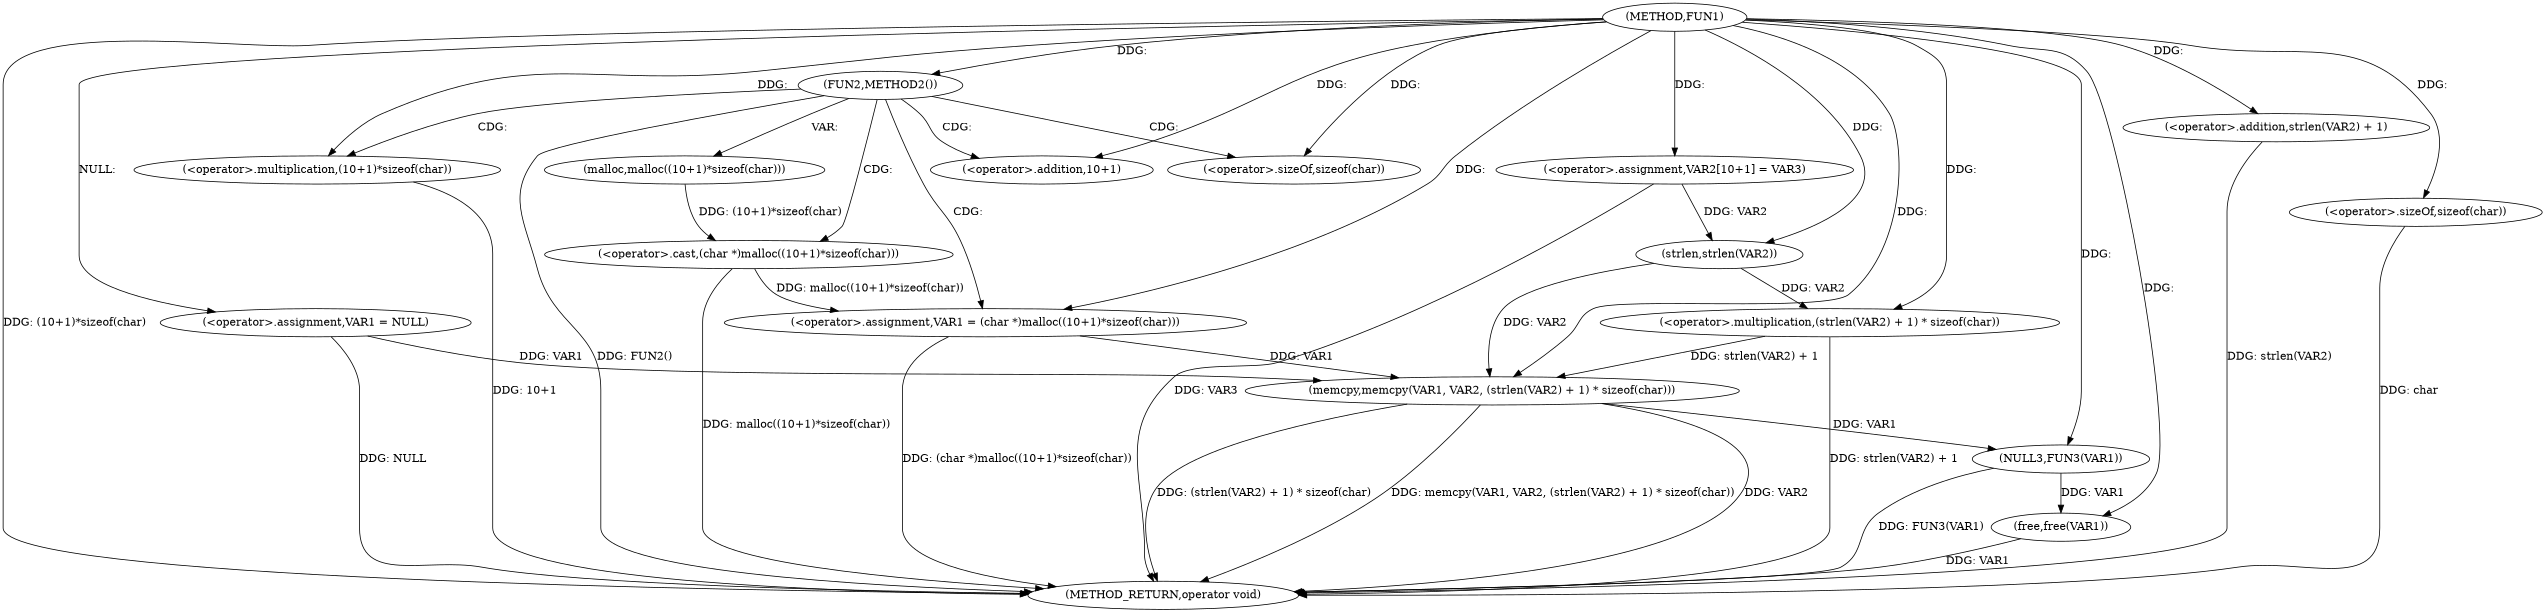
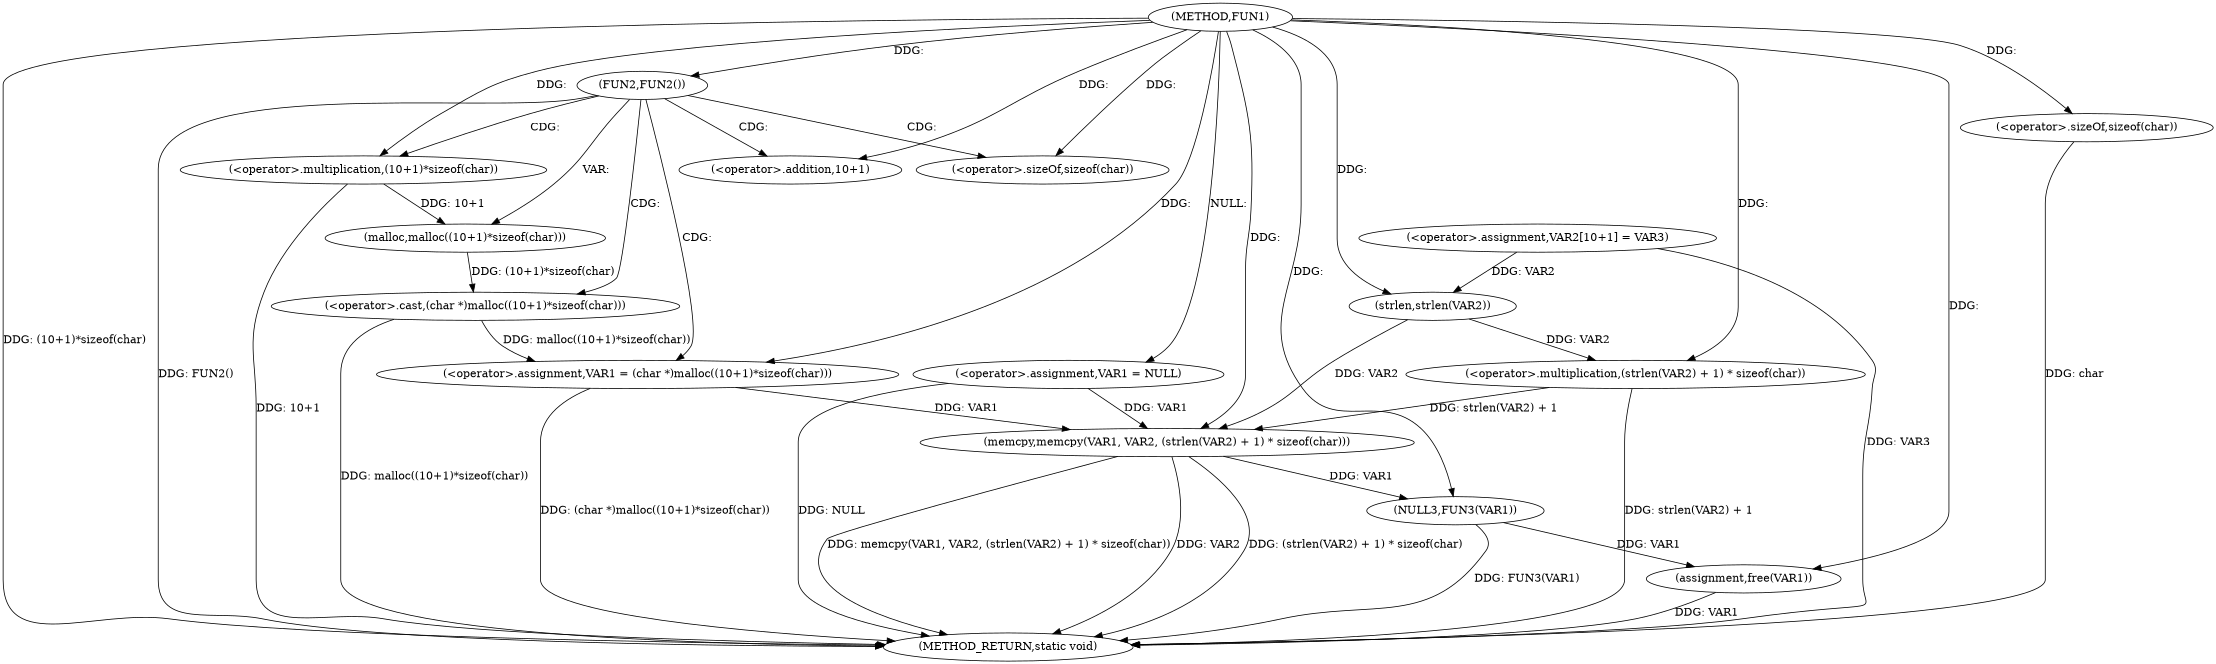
(880, 85) -> (642, 85)
(1675, 90) -> none
(2276, 128) -> none
none -> (411, 202)
(2061, 527) -> (1744, 579)
(1163, 595) -> (1008, 647)
